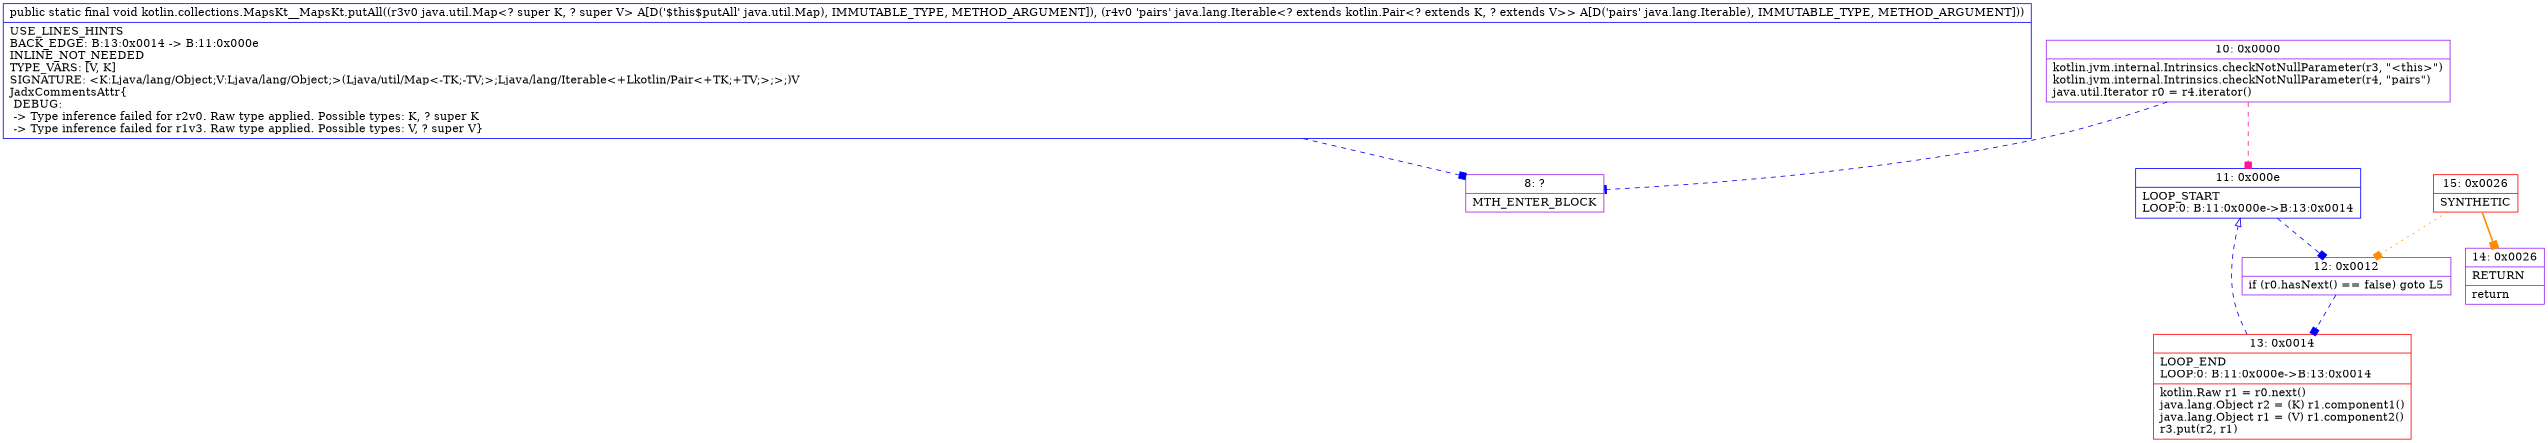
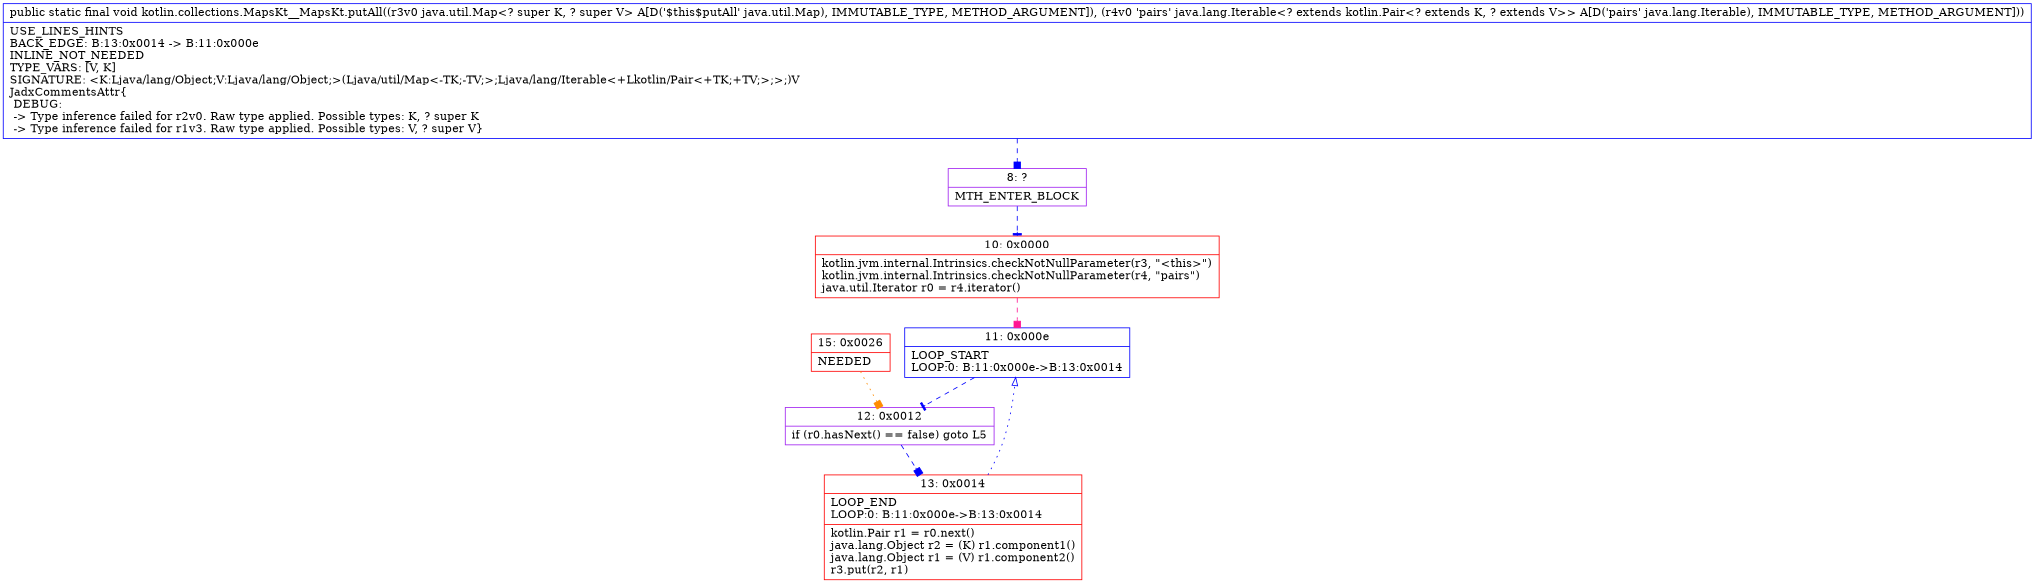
(2248, 71) -> (1017, 267)
(1891, 164) -> (1017, 219)
(2476, 202) -> (845, 362)
(2298, 235) -> (950, 391)
(2505, 276) -> none
(2232, 281) -> (1006, 432)
(2233, 393) -> (903, 533)
